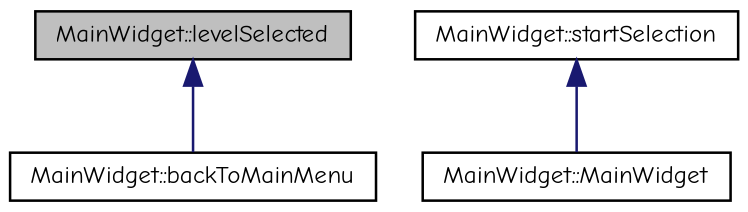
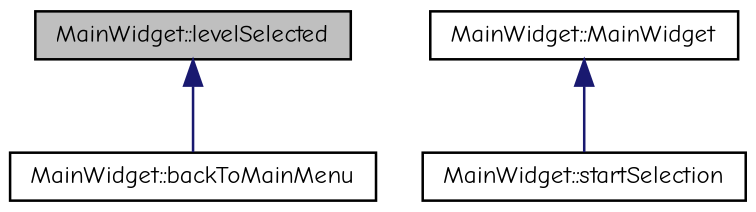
(577, 119) -> (584, 119)
